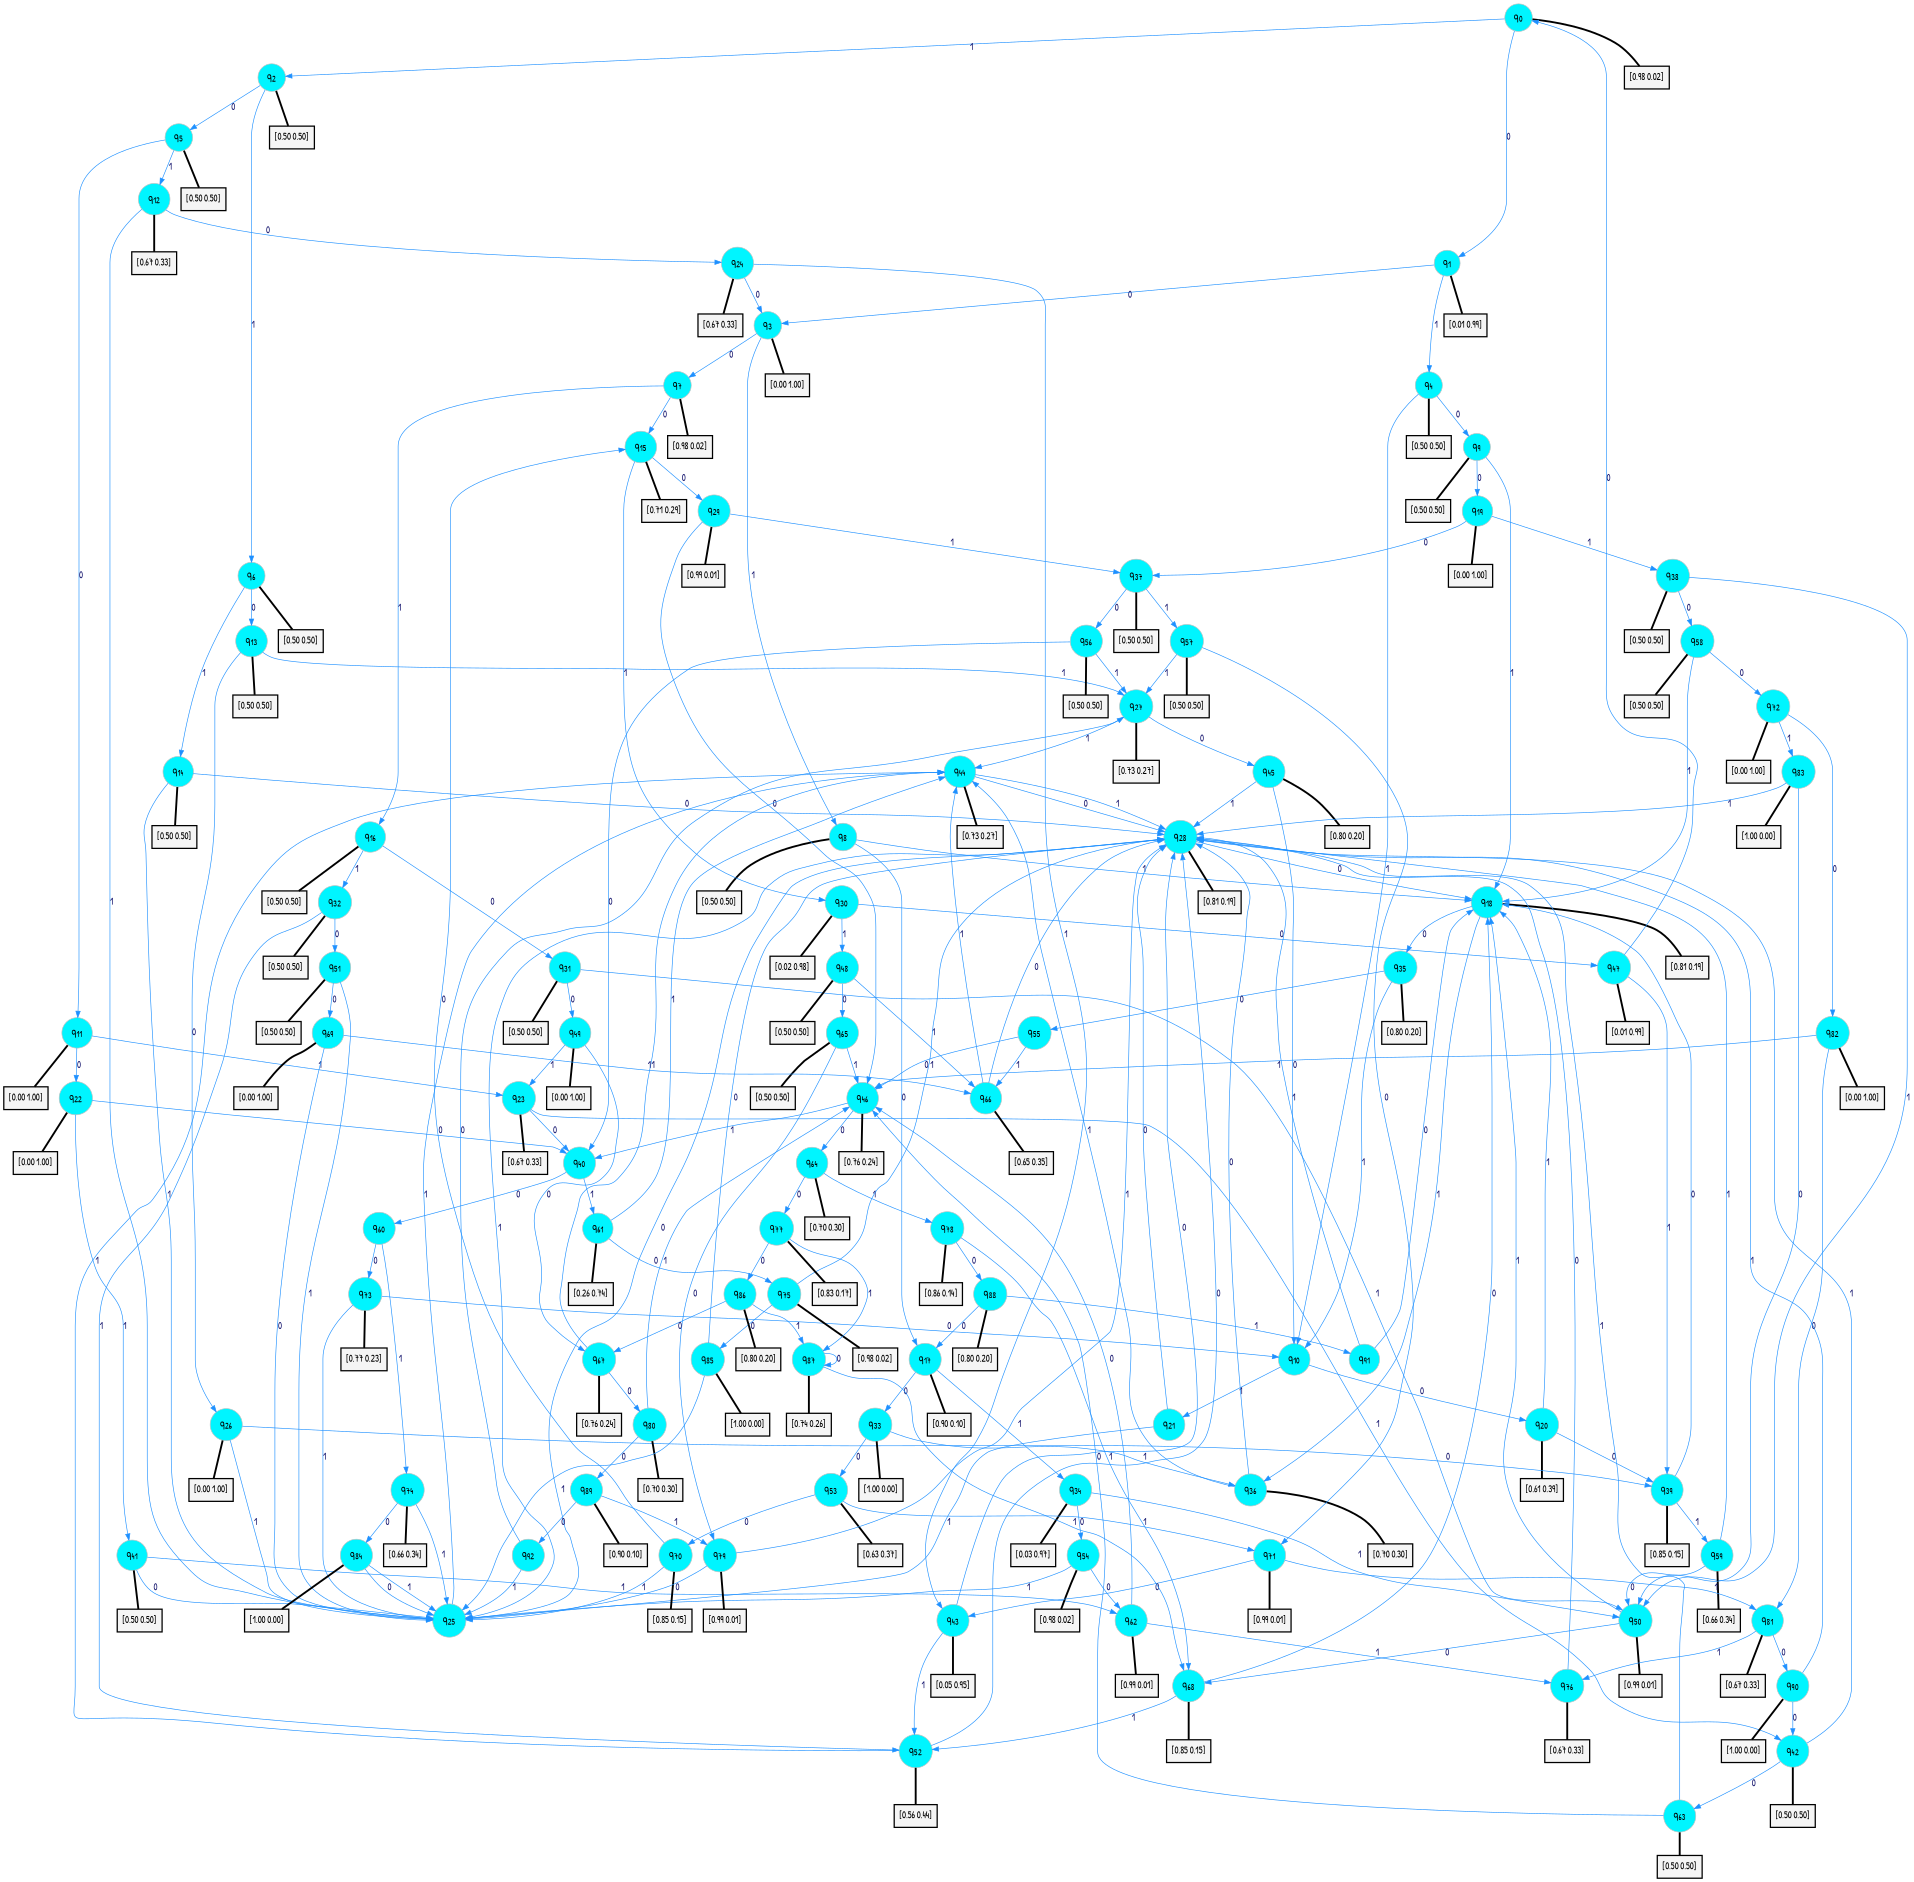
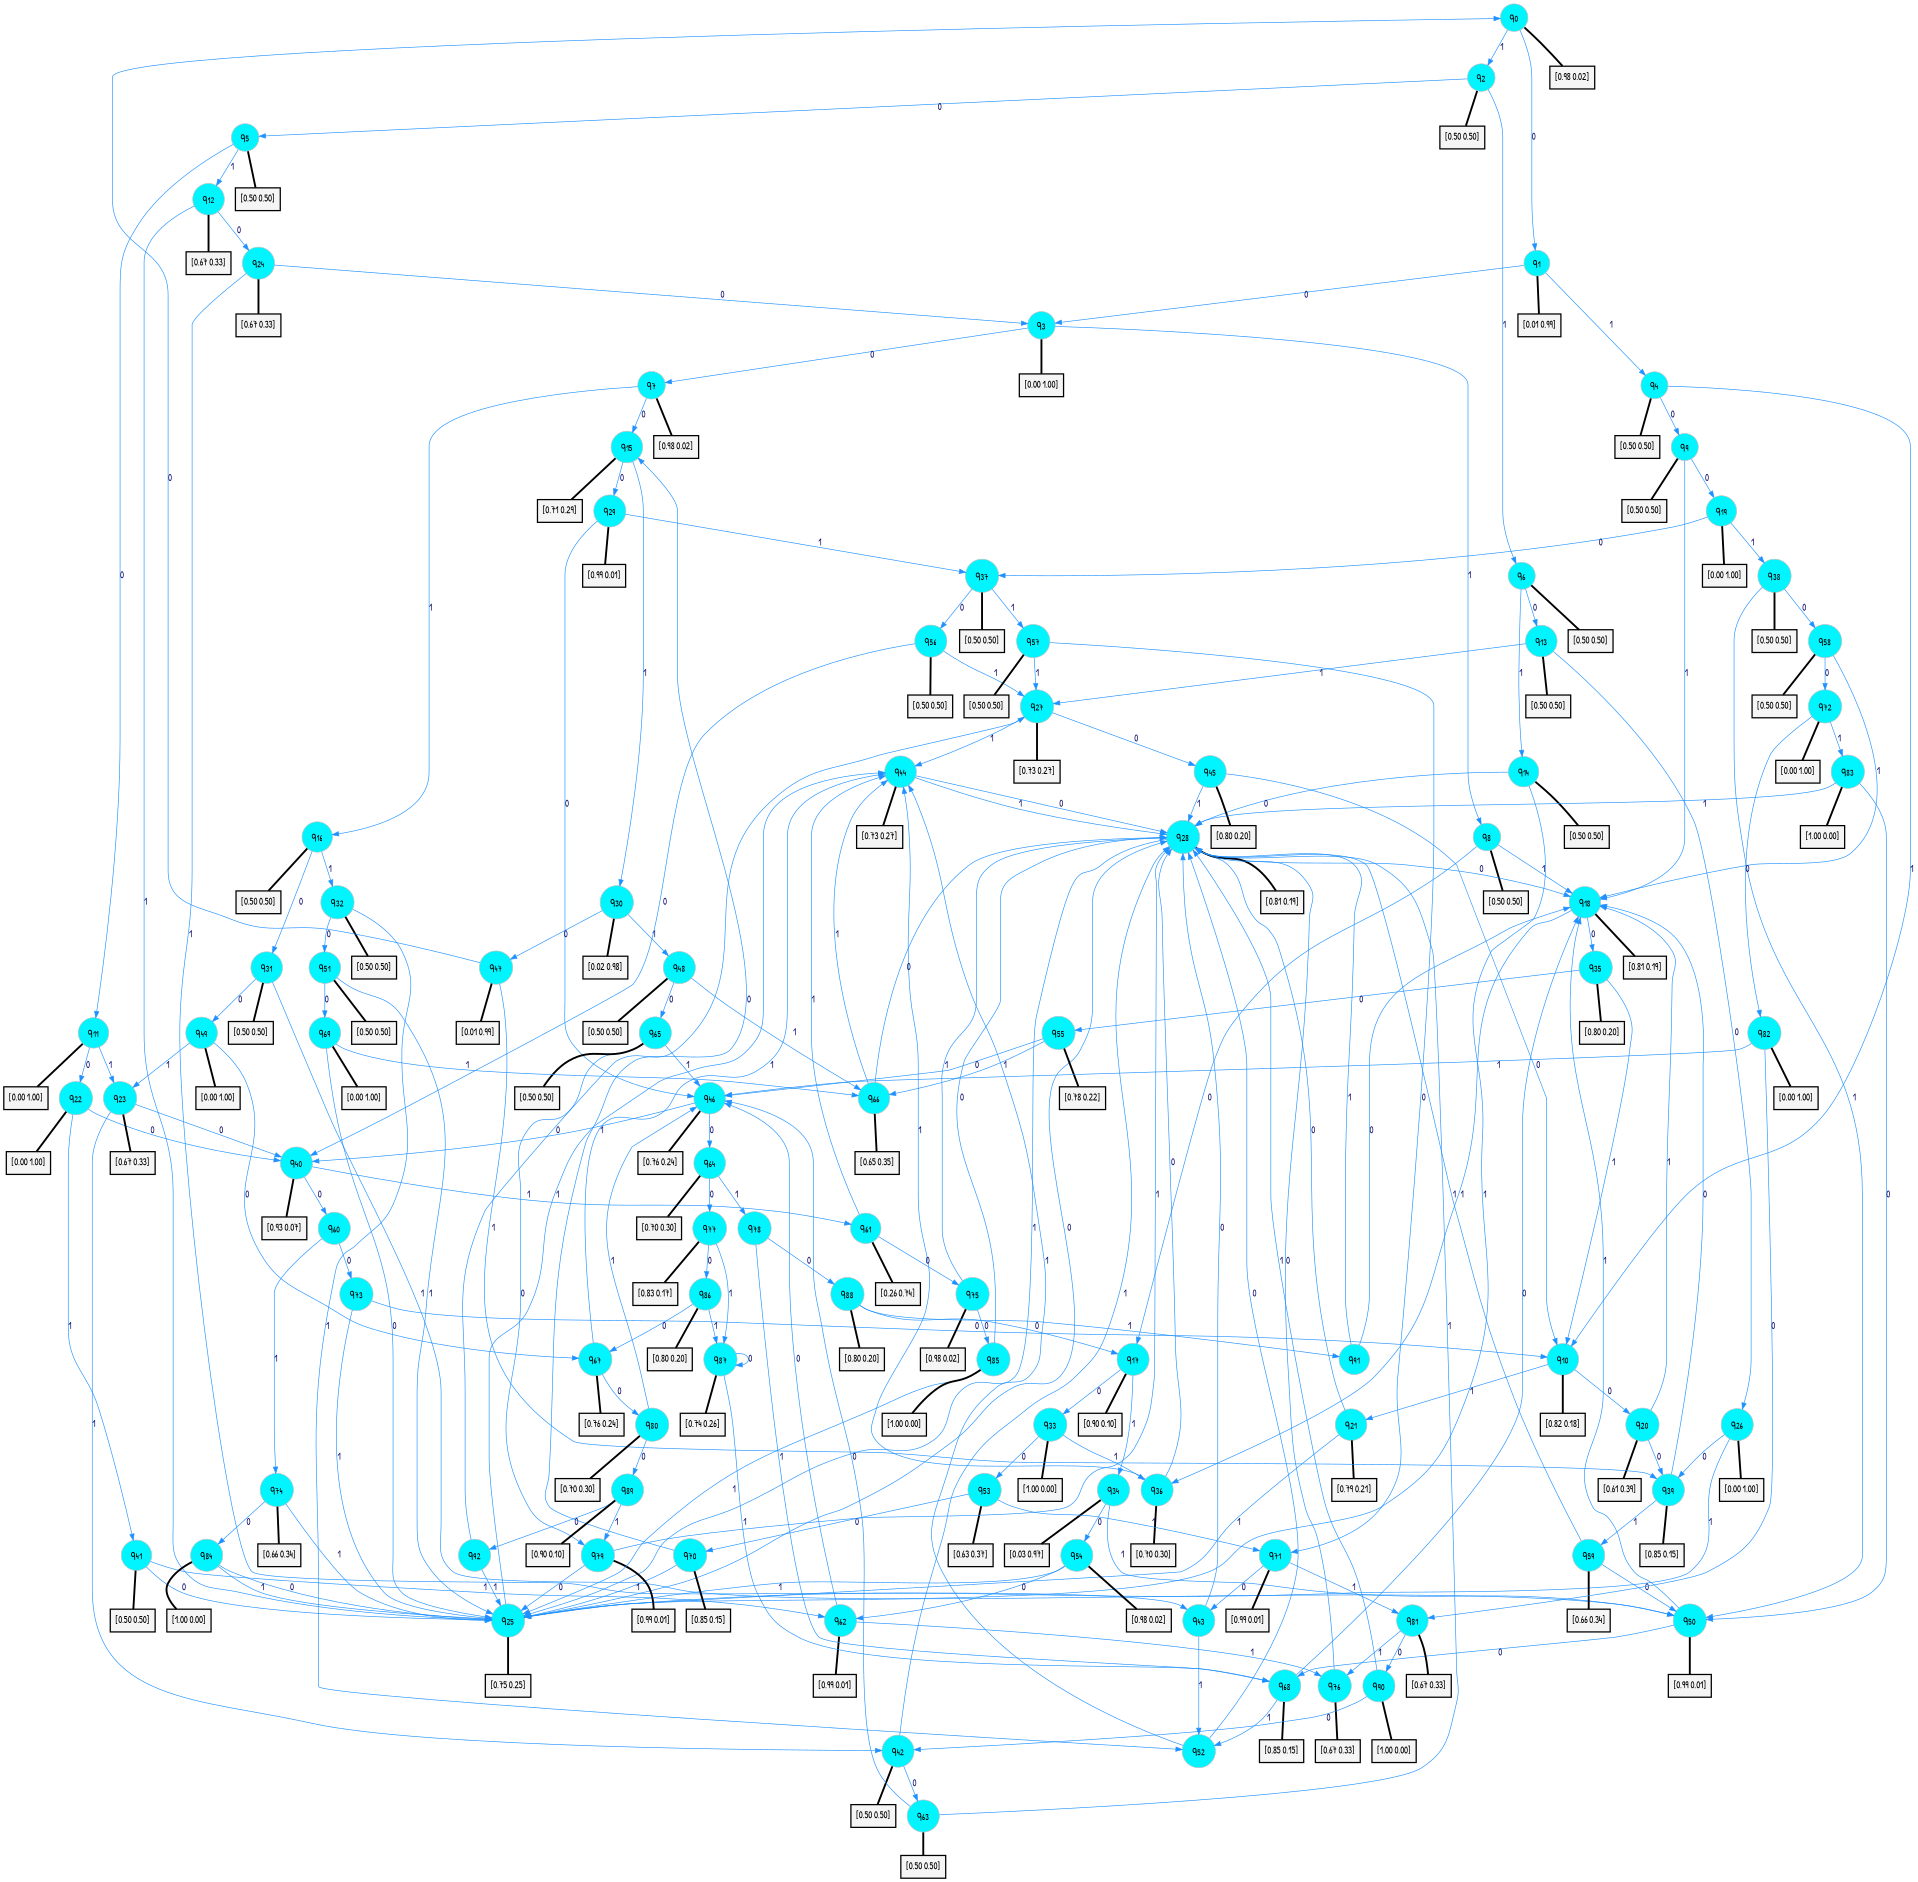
none -> (1083, 1098)
none -> (284, 1228)
(941, 1294) -> none
(364, 1359) -> none
none -> (1563, 1425)
none -> (1354, 1490)
none -> (508, 1686)
(953, 1686) -> none
(916, 1816) -> none
